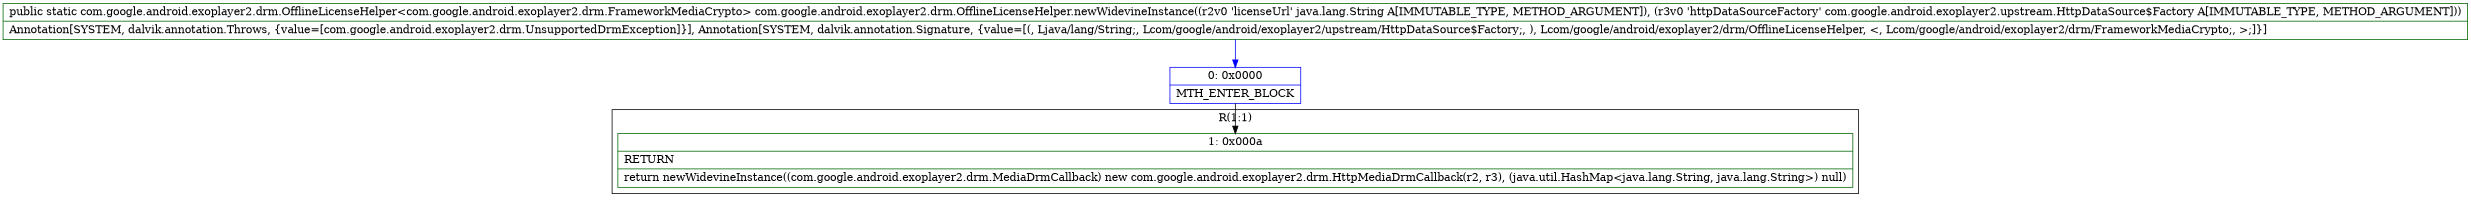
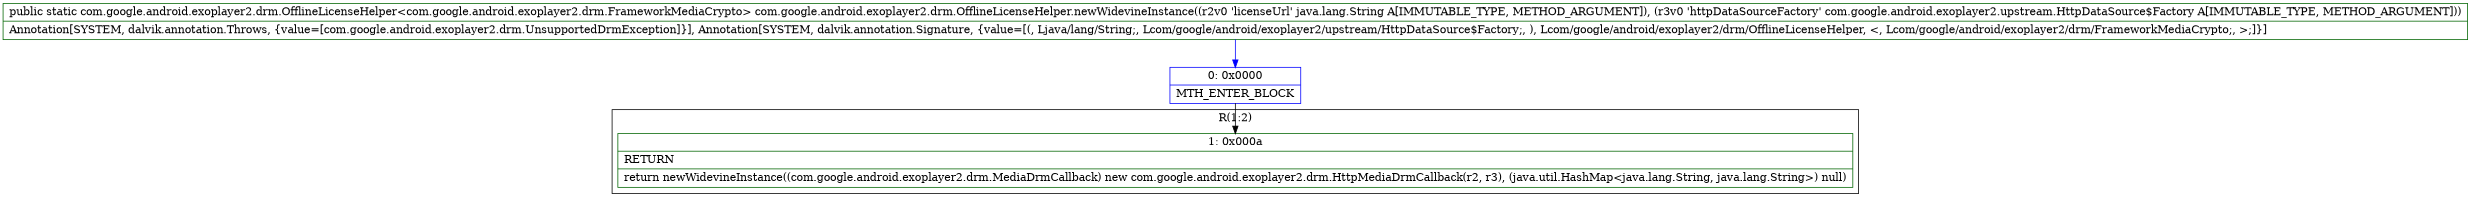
(1235, 118) -> (1235, 118)
